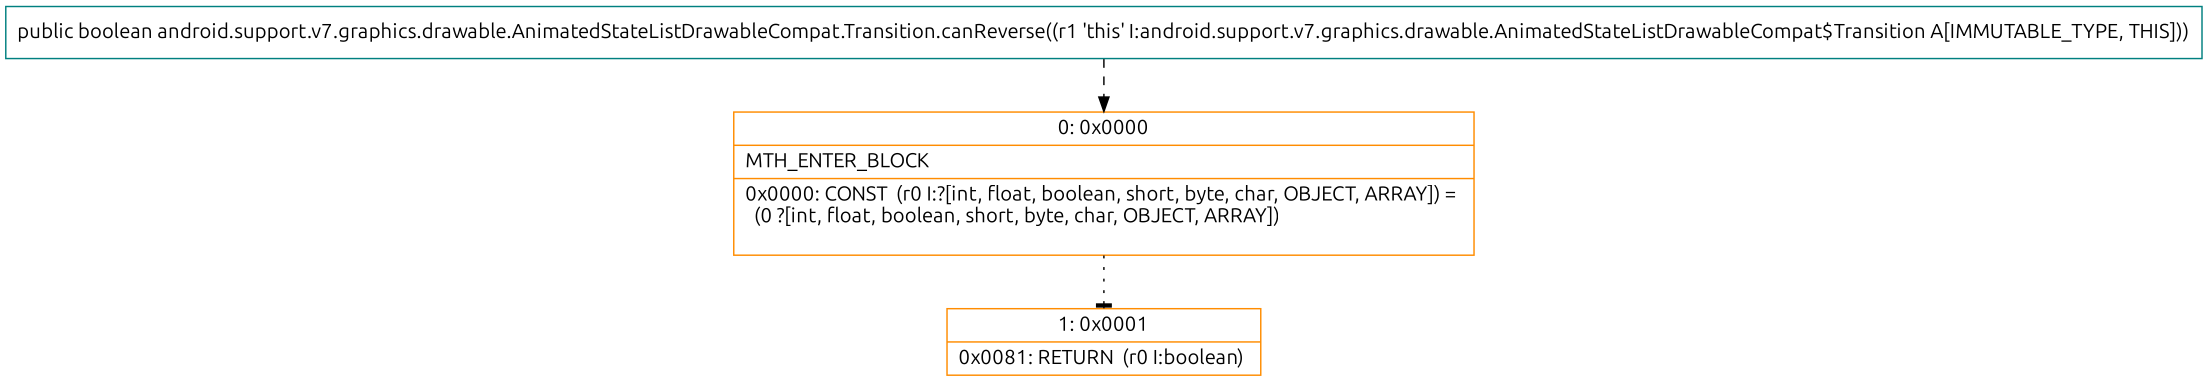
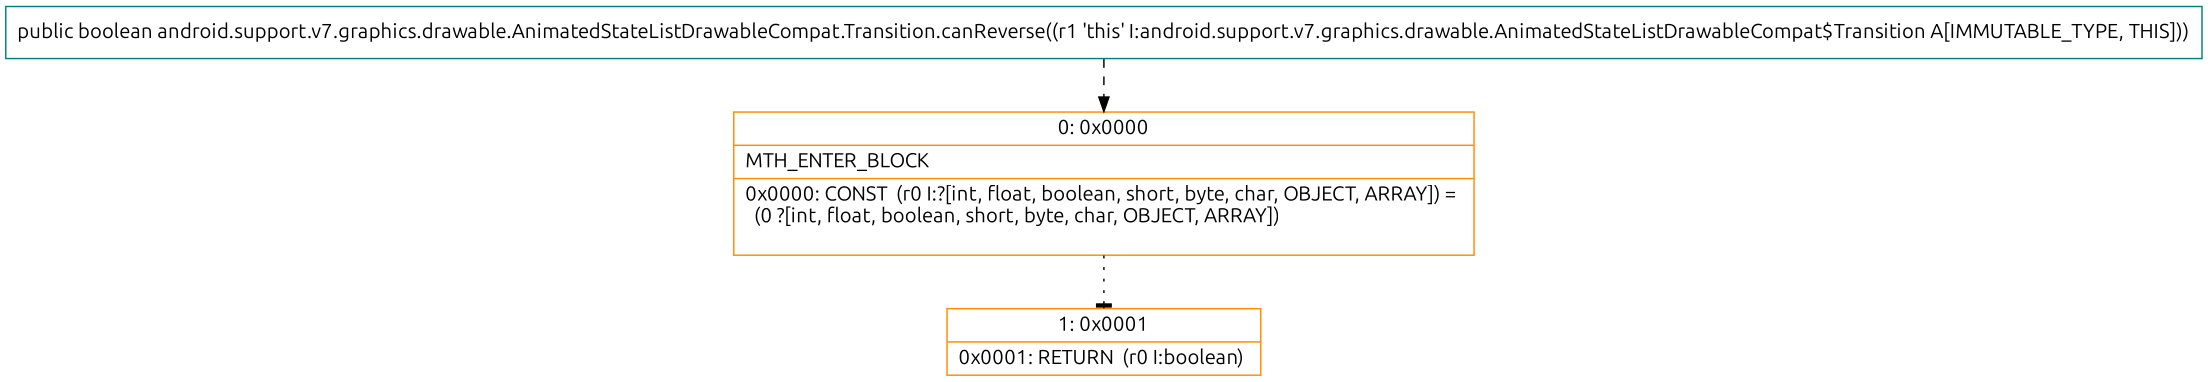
(1104, 358) -> (1104, 358)
